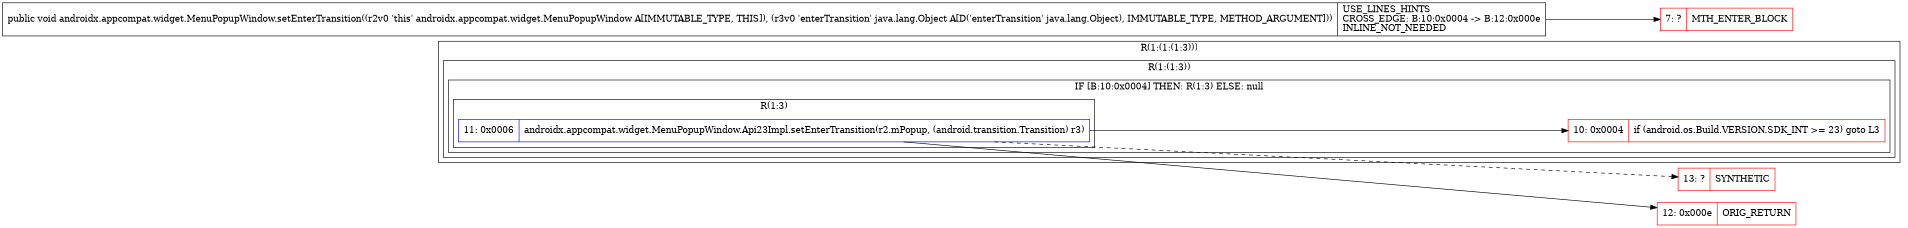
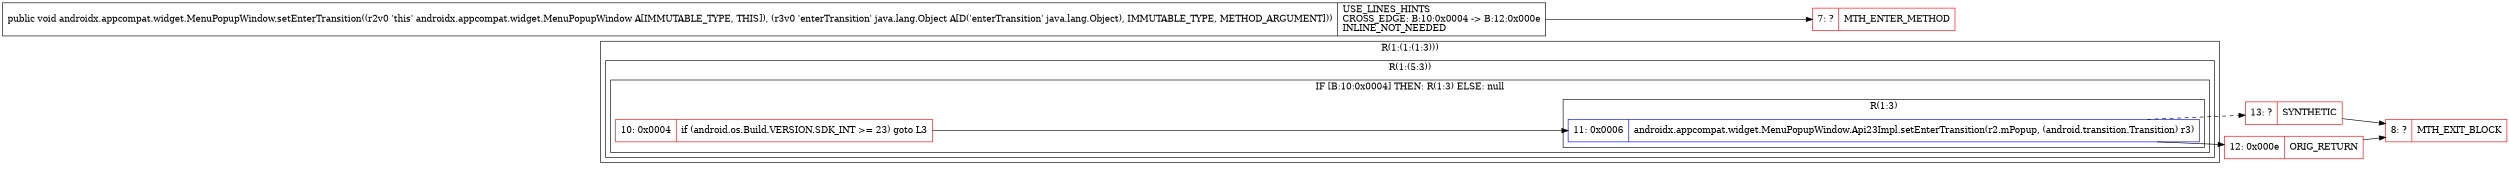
(1740, 19) -> (1897, 19)
(1169, 68) -> (1410, 68)
(1326, 131) -> (1247, 131)
none -> (2446, 131)
